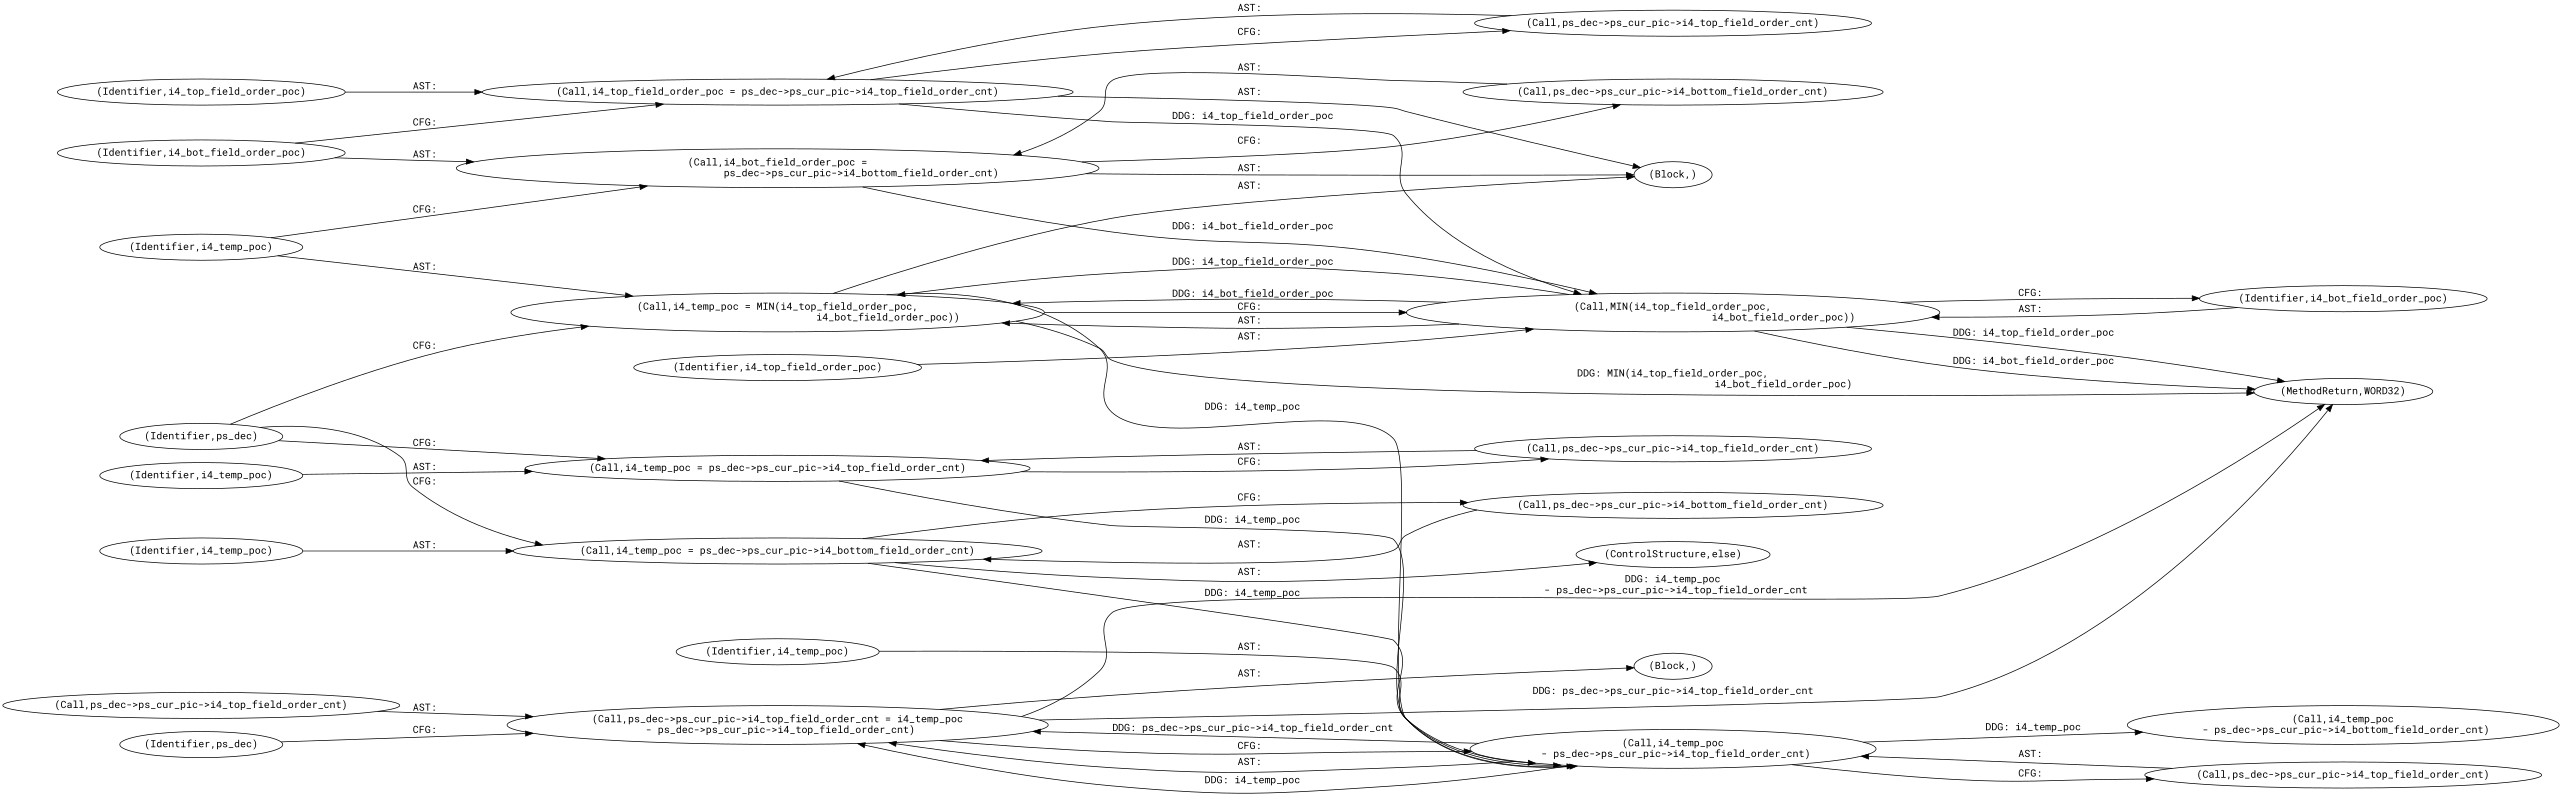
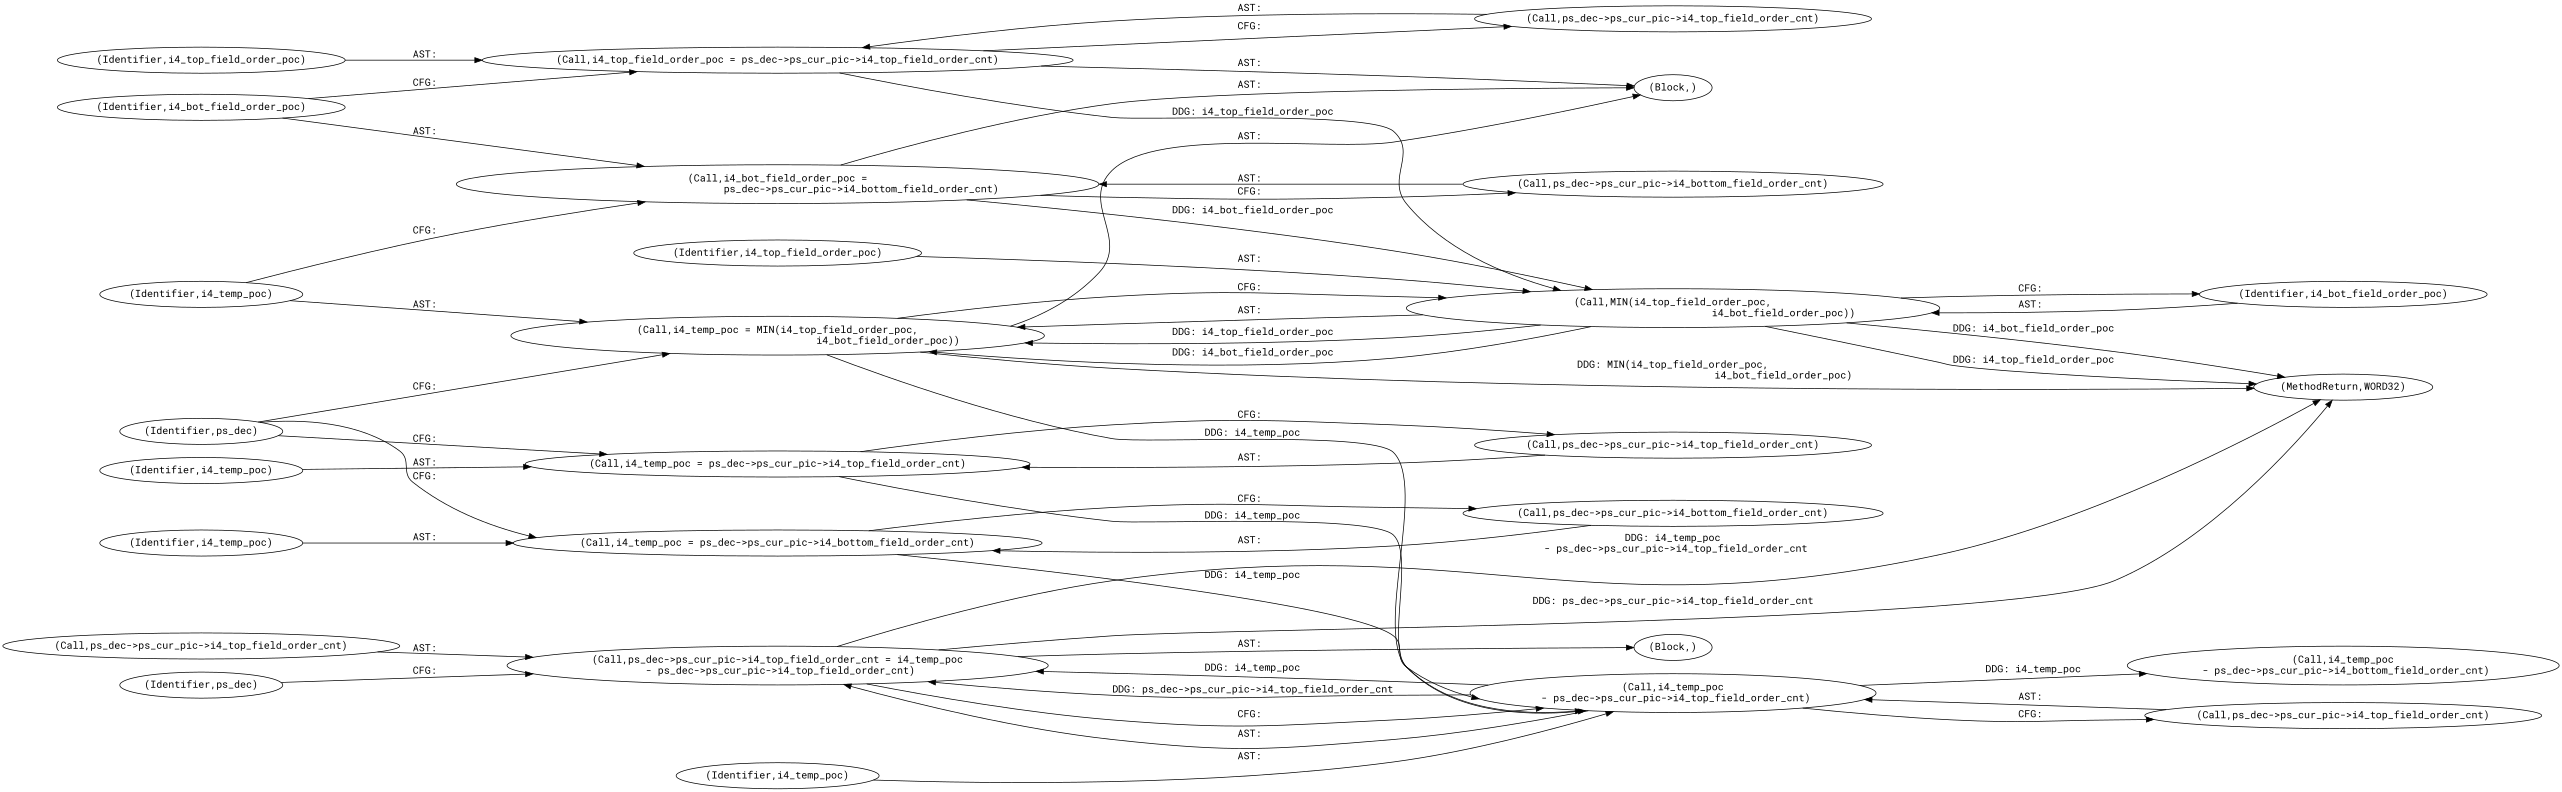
(1673, 555) -> none
